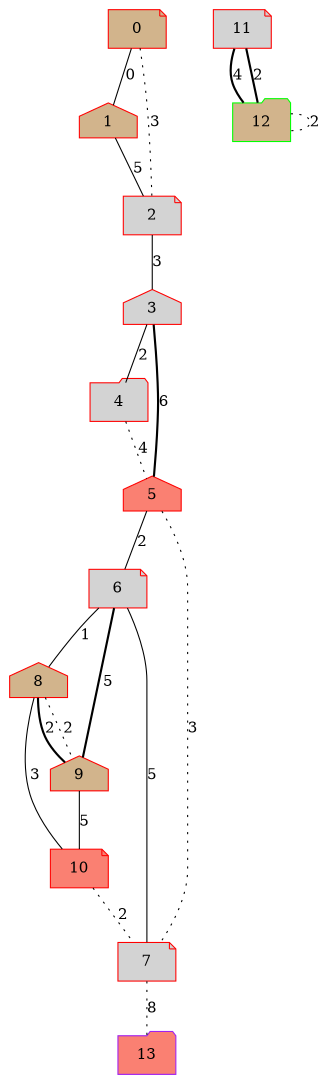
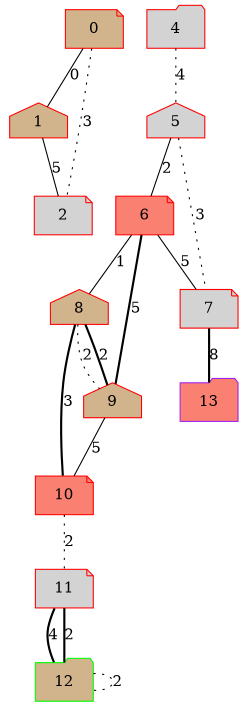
(152, 309) -> none
(152, 495) -> (176, 122)
(118, 589) -> (145, 216)
(27, 778) -> (62, 399)
(113, 915) -> (64, 542)
(147, 1008) -> (209, 355)
